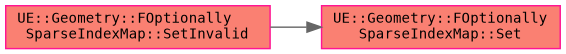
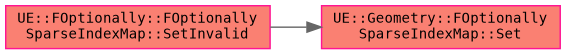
(138, 27) -> (138, 27)
